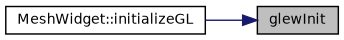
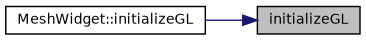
(298, 20) -> (309, 20)
